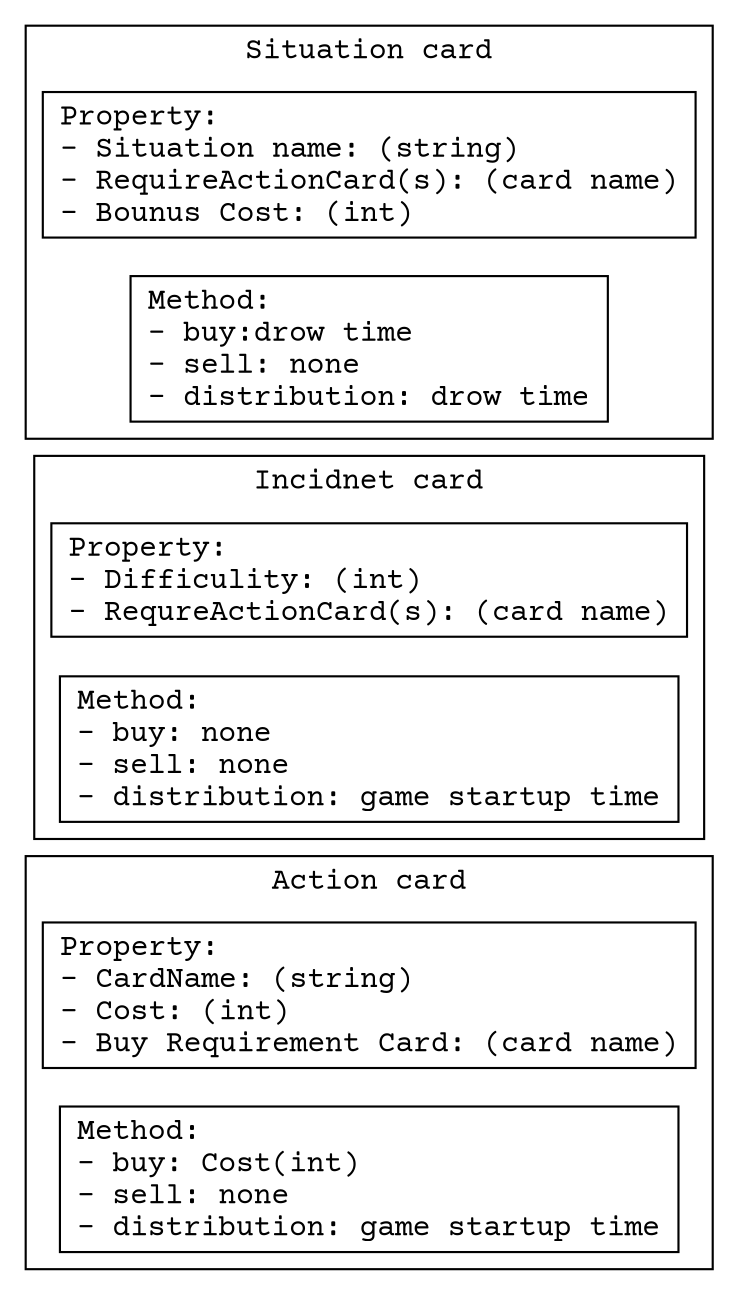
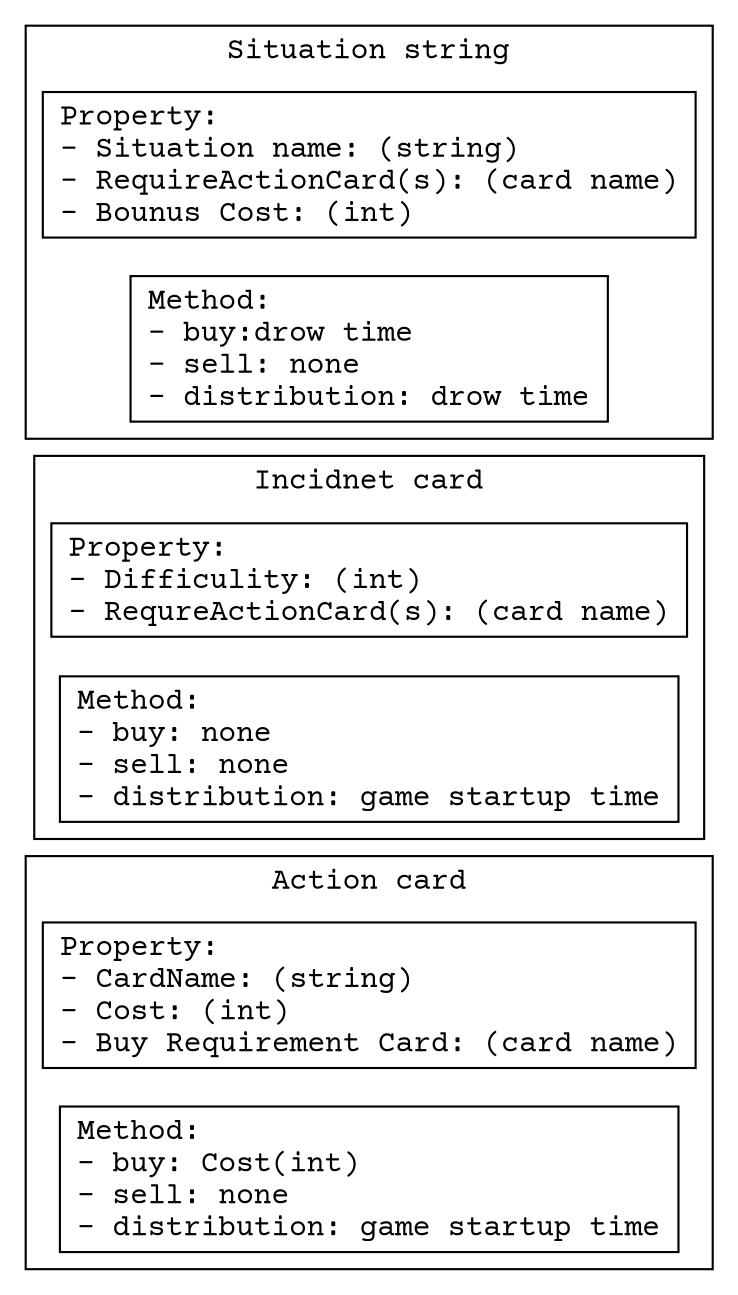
(369, 50) -> (369, 50)
